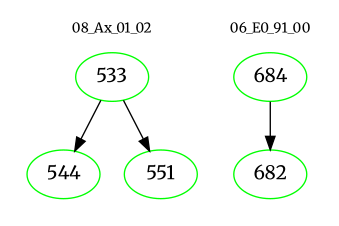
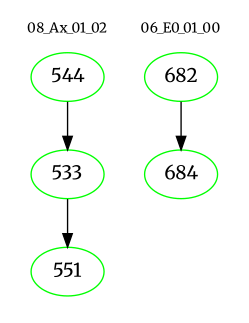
(271, 29) -> (181, 29)
(270, 119) -> (181, 119)
(91, 120) -> (68, 119)
